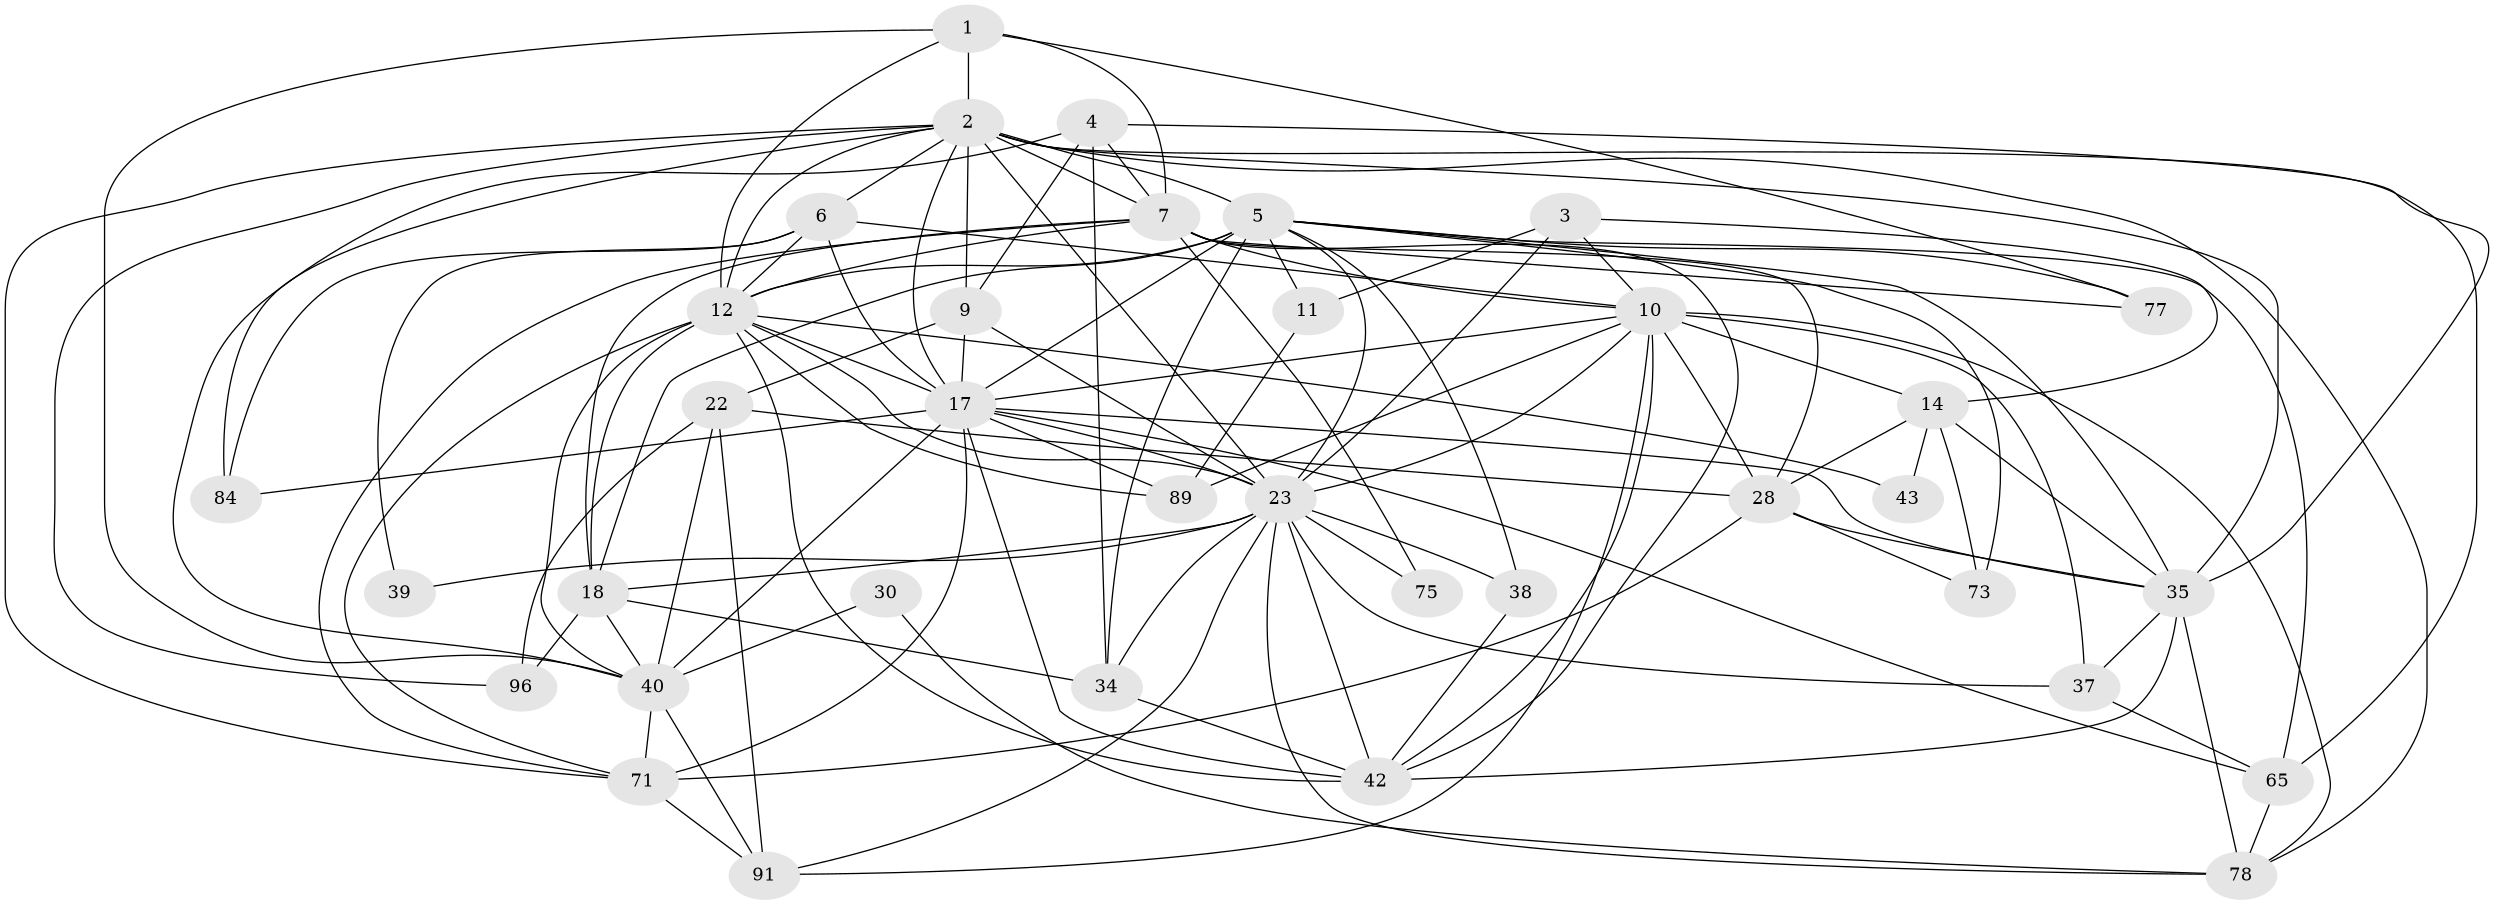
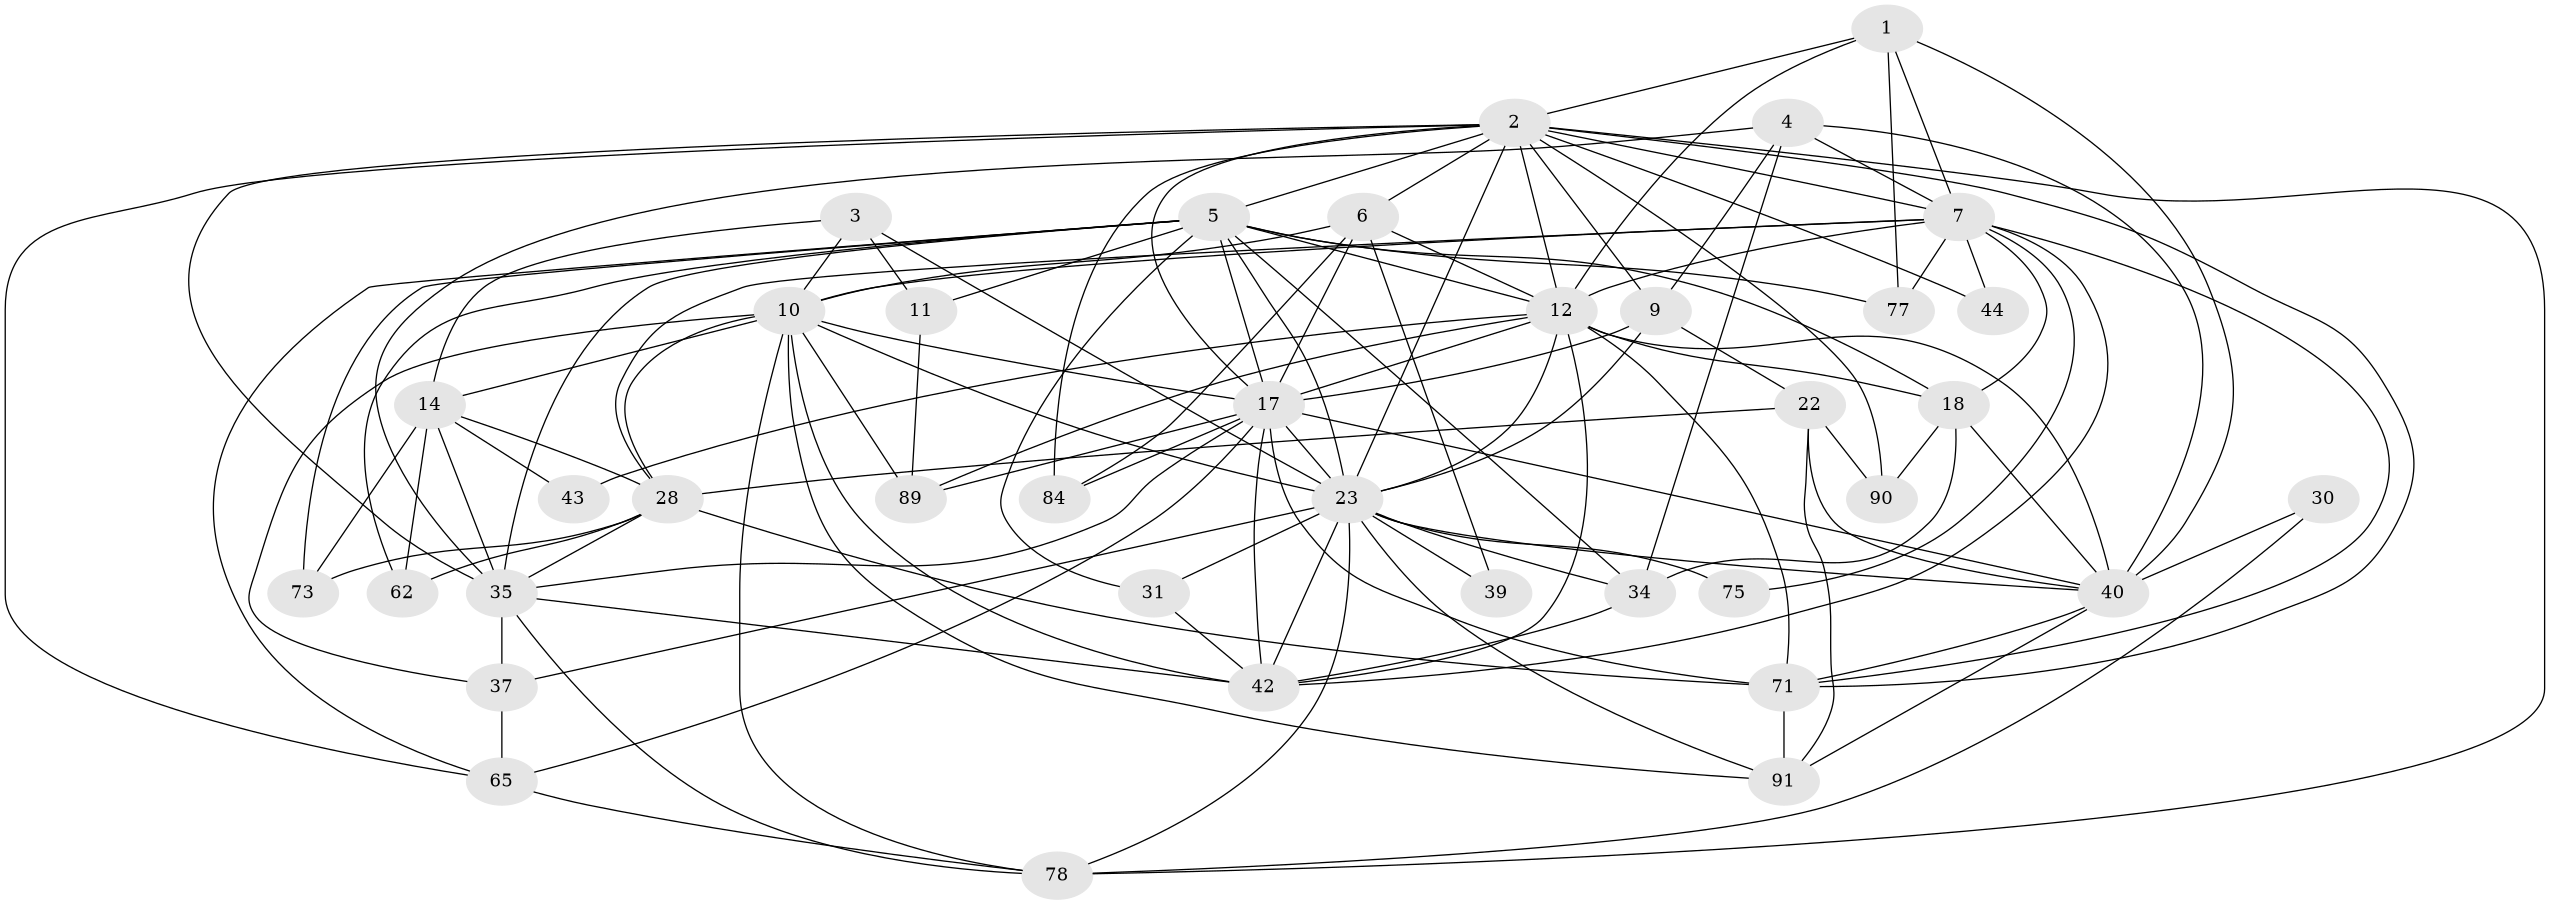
none -> (1993, 311)
(848, 568) -> (1690, 561)
none -> (403, 593)
(1521, 593) -> (1154, 593)
(521, 687) -> (1882, 499)
